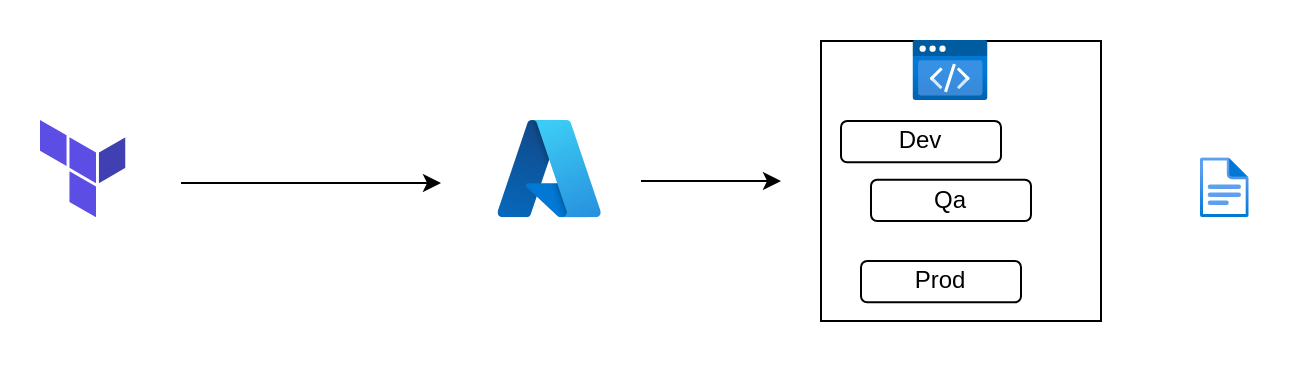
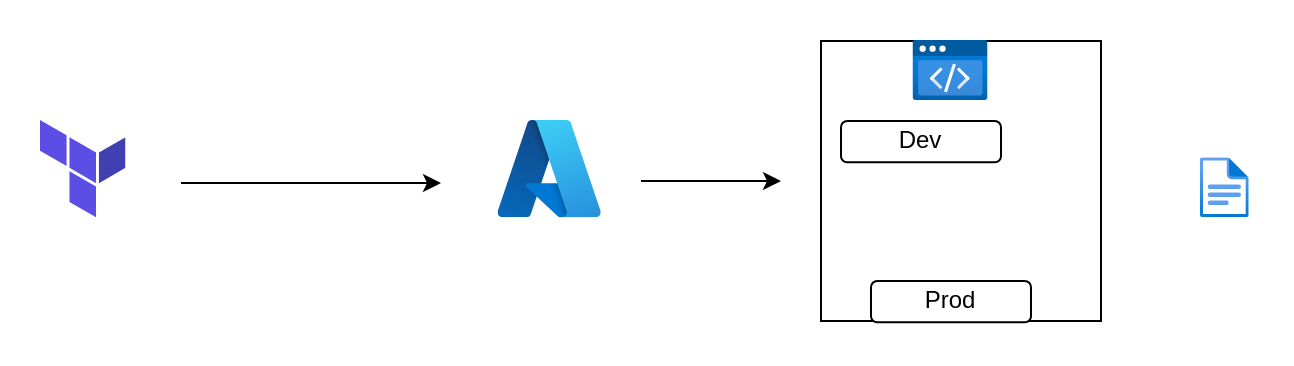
(951, 200) -> none
(941, 282) -> (951, 302)
